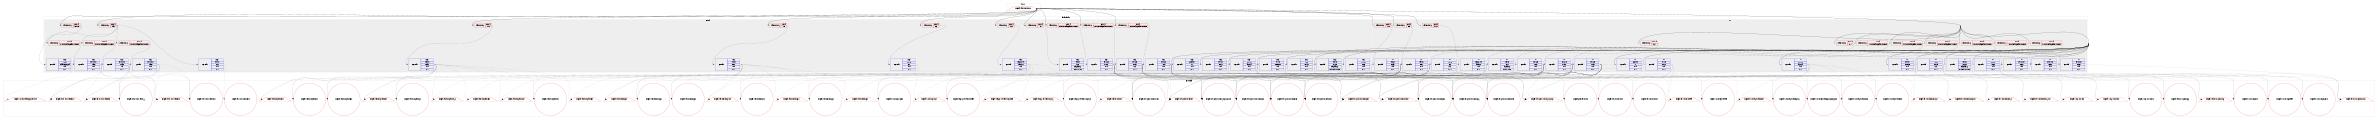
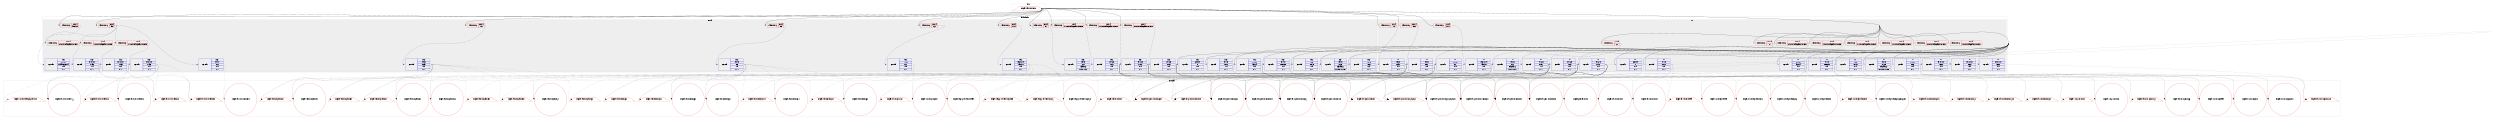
(2077, 99) -> none
